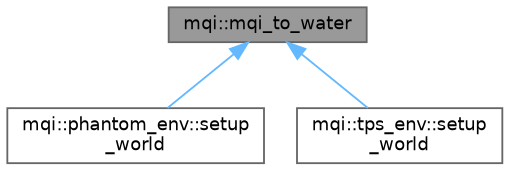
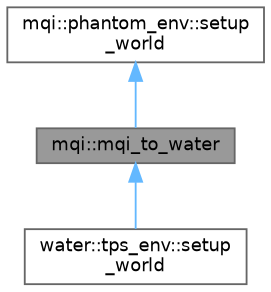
(201, 81) -> (136, 104)
(400, 136) -> (136, 257)
